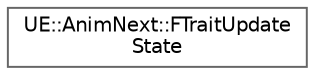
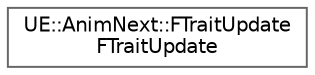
(157, 37) -> (157, 37)
